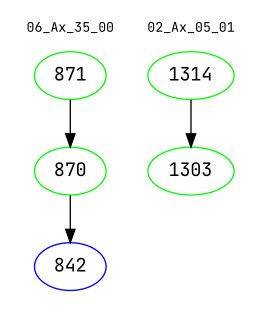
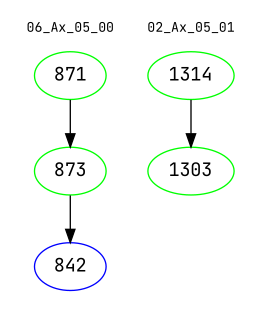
(71, 29) -> (71, 29)
(70, 171) -> (70, 171)
